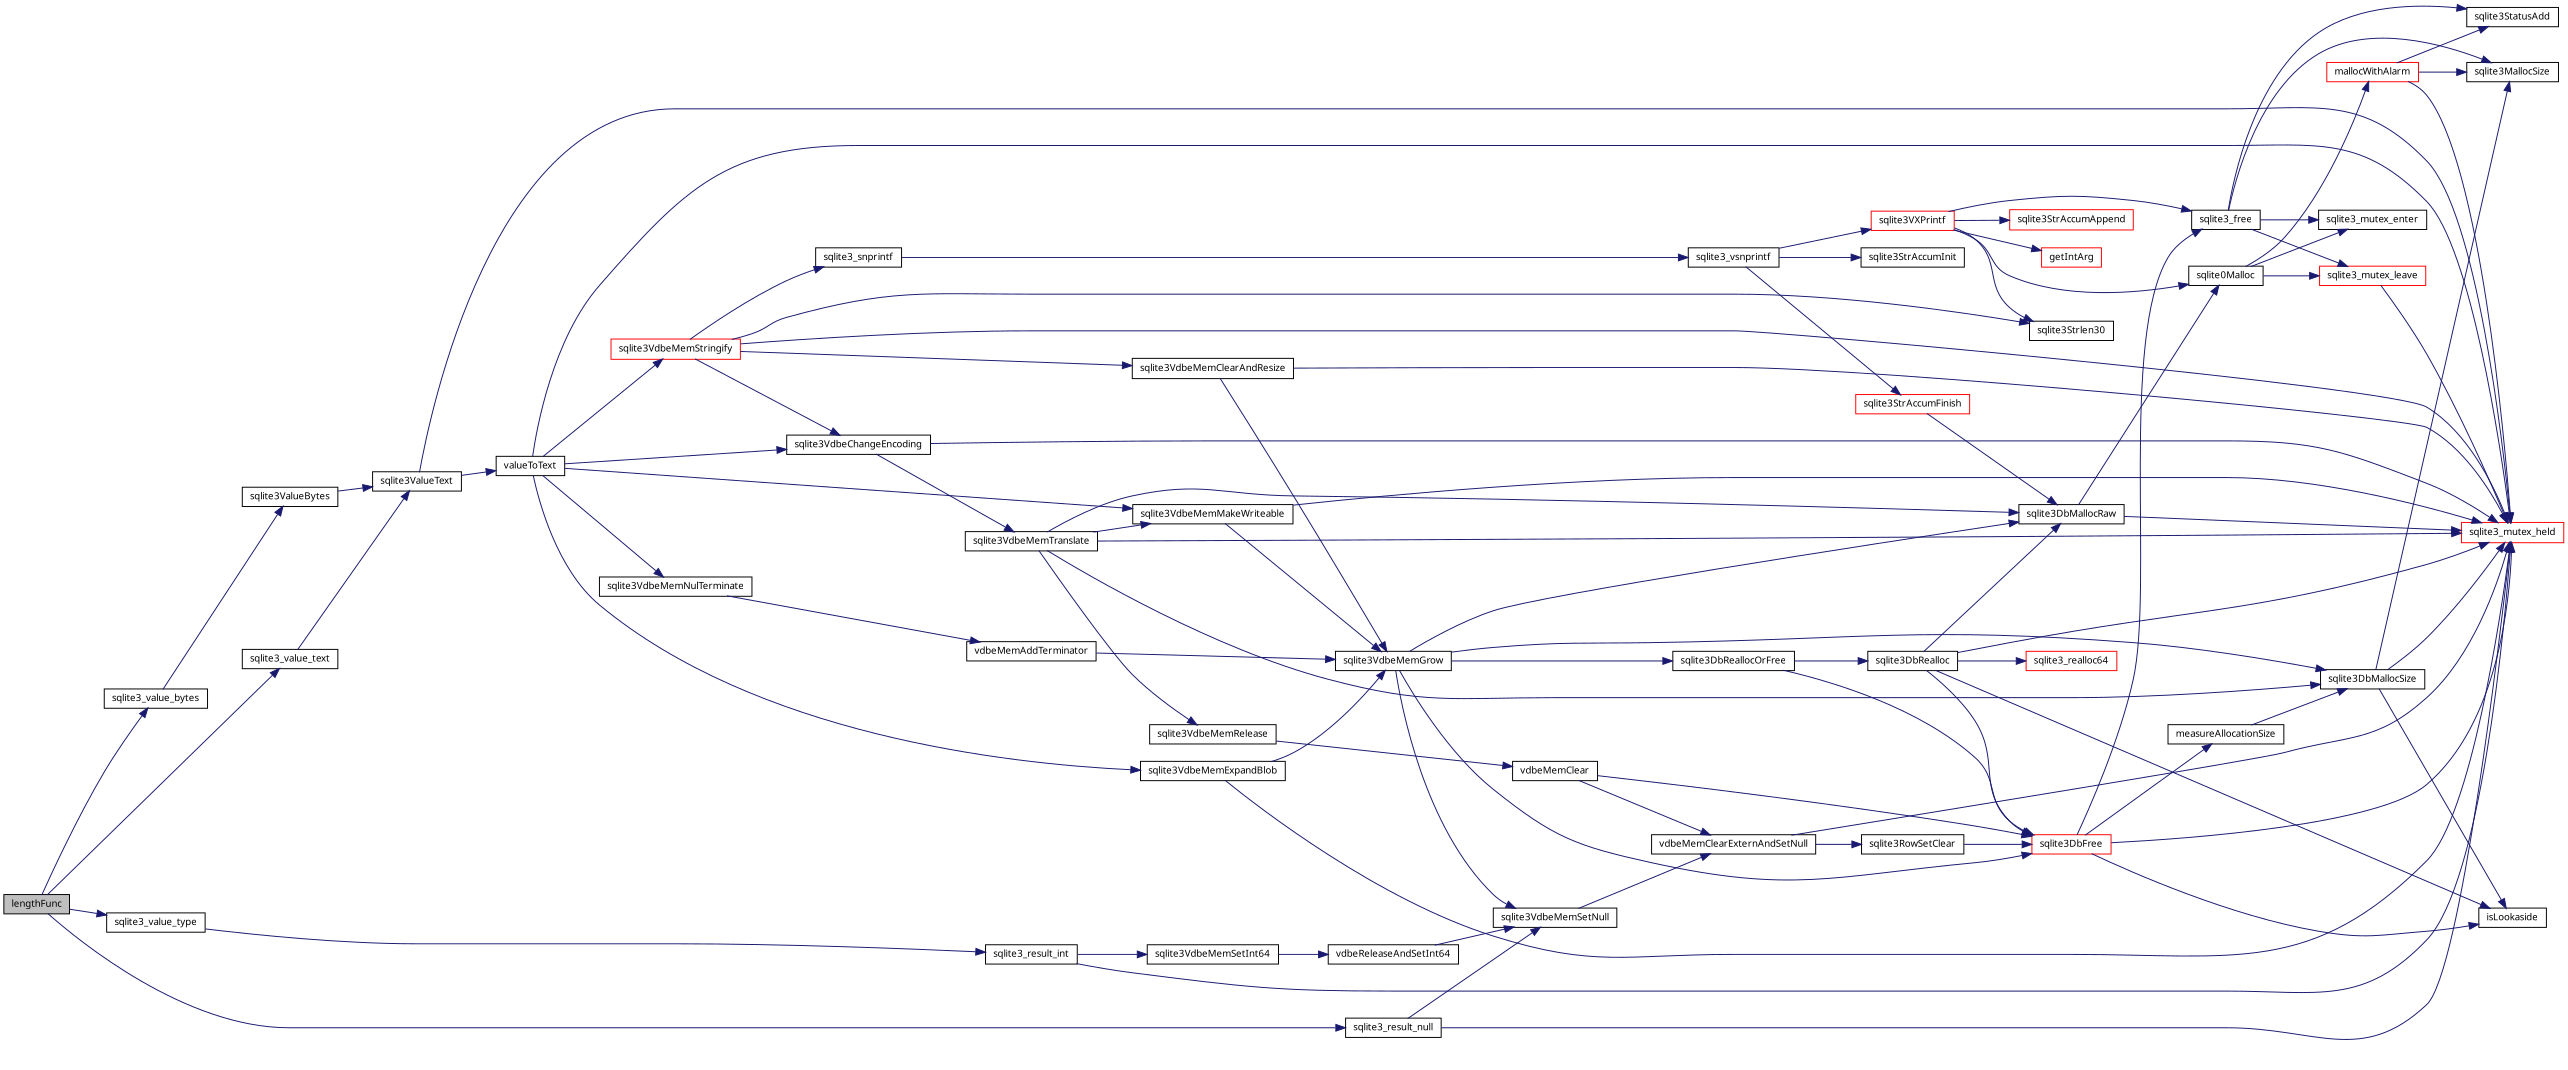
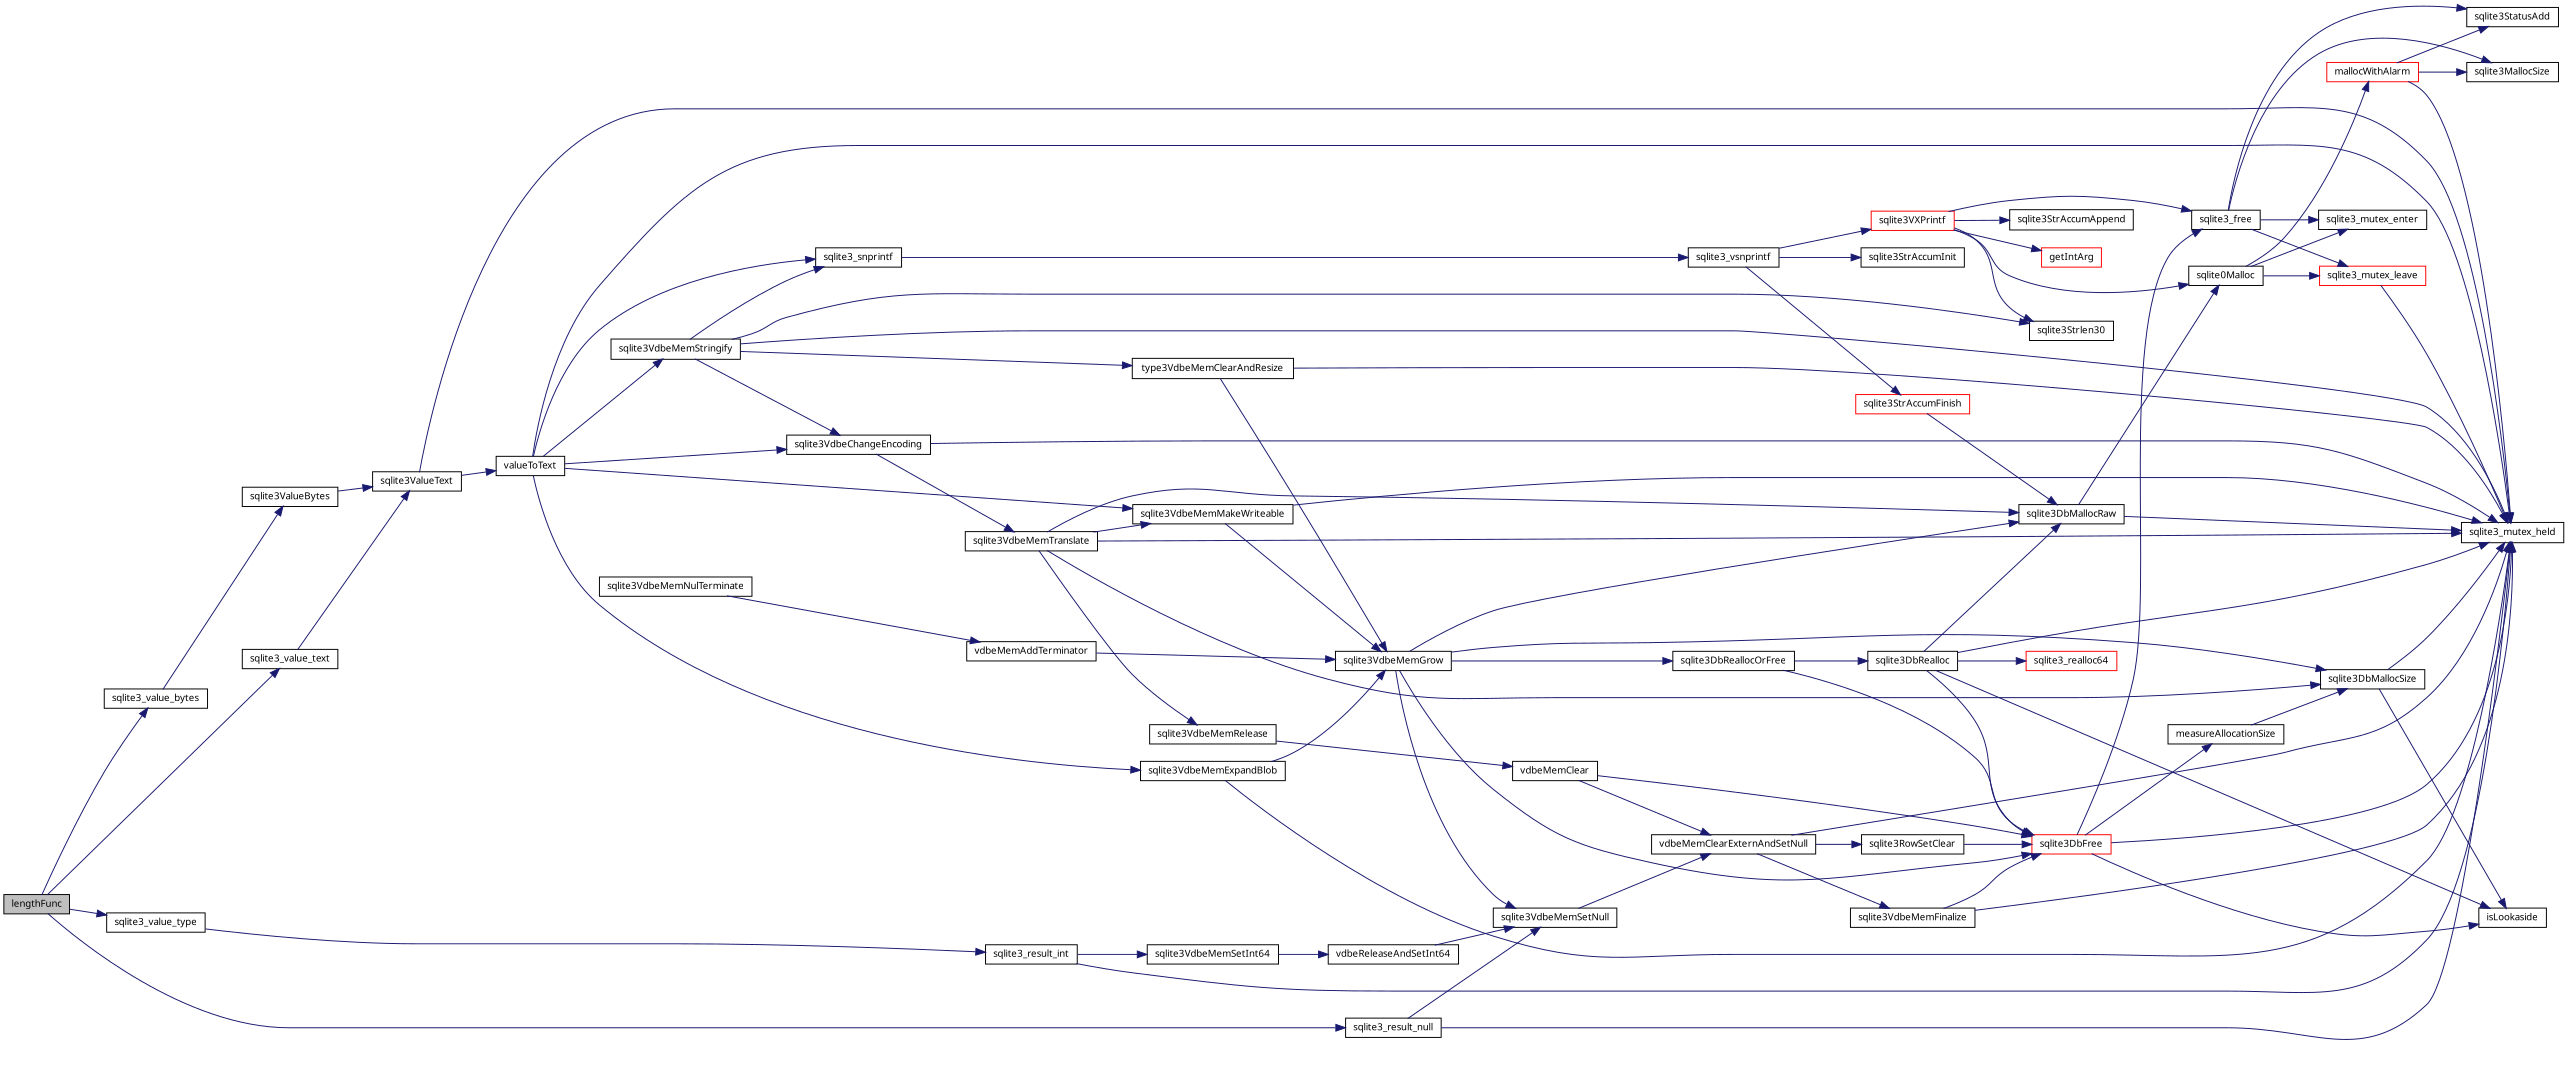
(2071, 220) -> (2071, 220)
(676, 349) -> (676, 349)
(1213, 368) -> (1213, 368)
(2438, 395) -> none
(599, 523) -> (631, 309)
(2513, 533) -> (2513, 533)
none -> (1913, 918)
